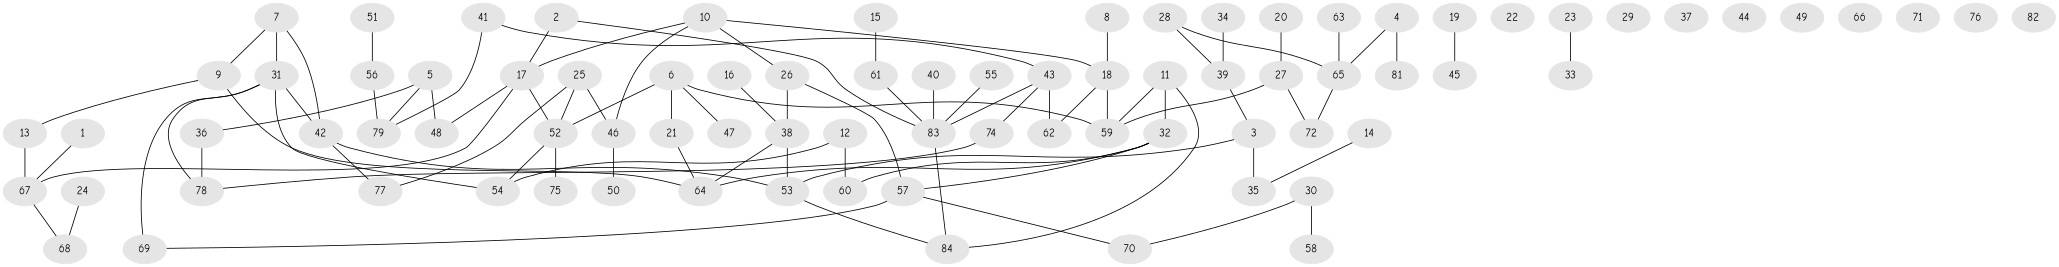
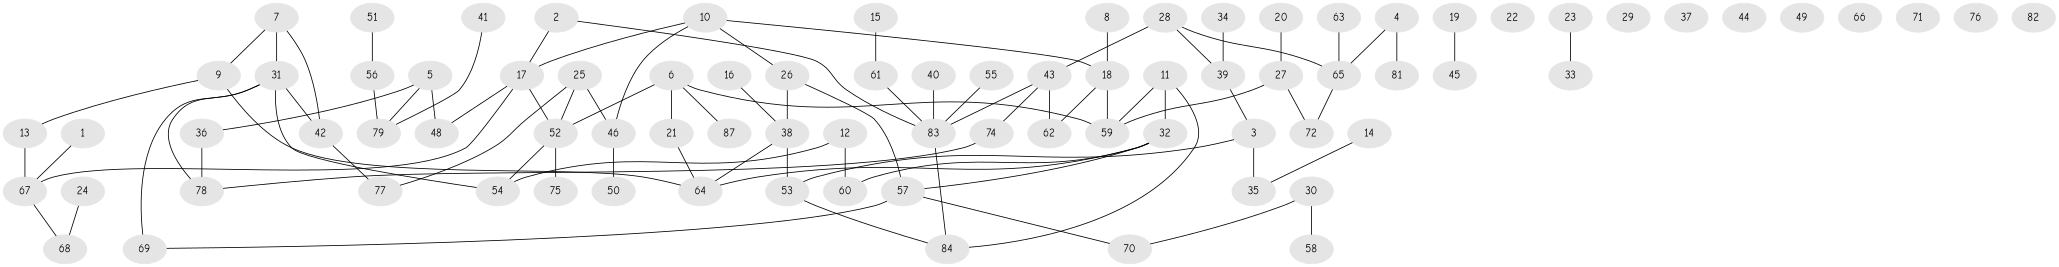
(768, 41) -> (1113, 44)
(729, 133) -> (729, 133)
(552, 169) -> none
